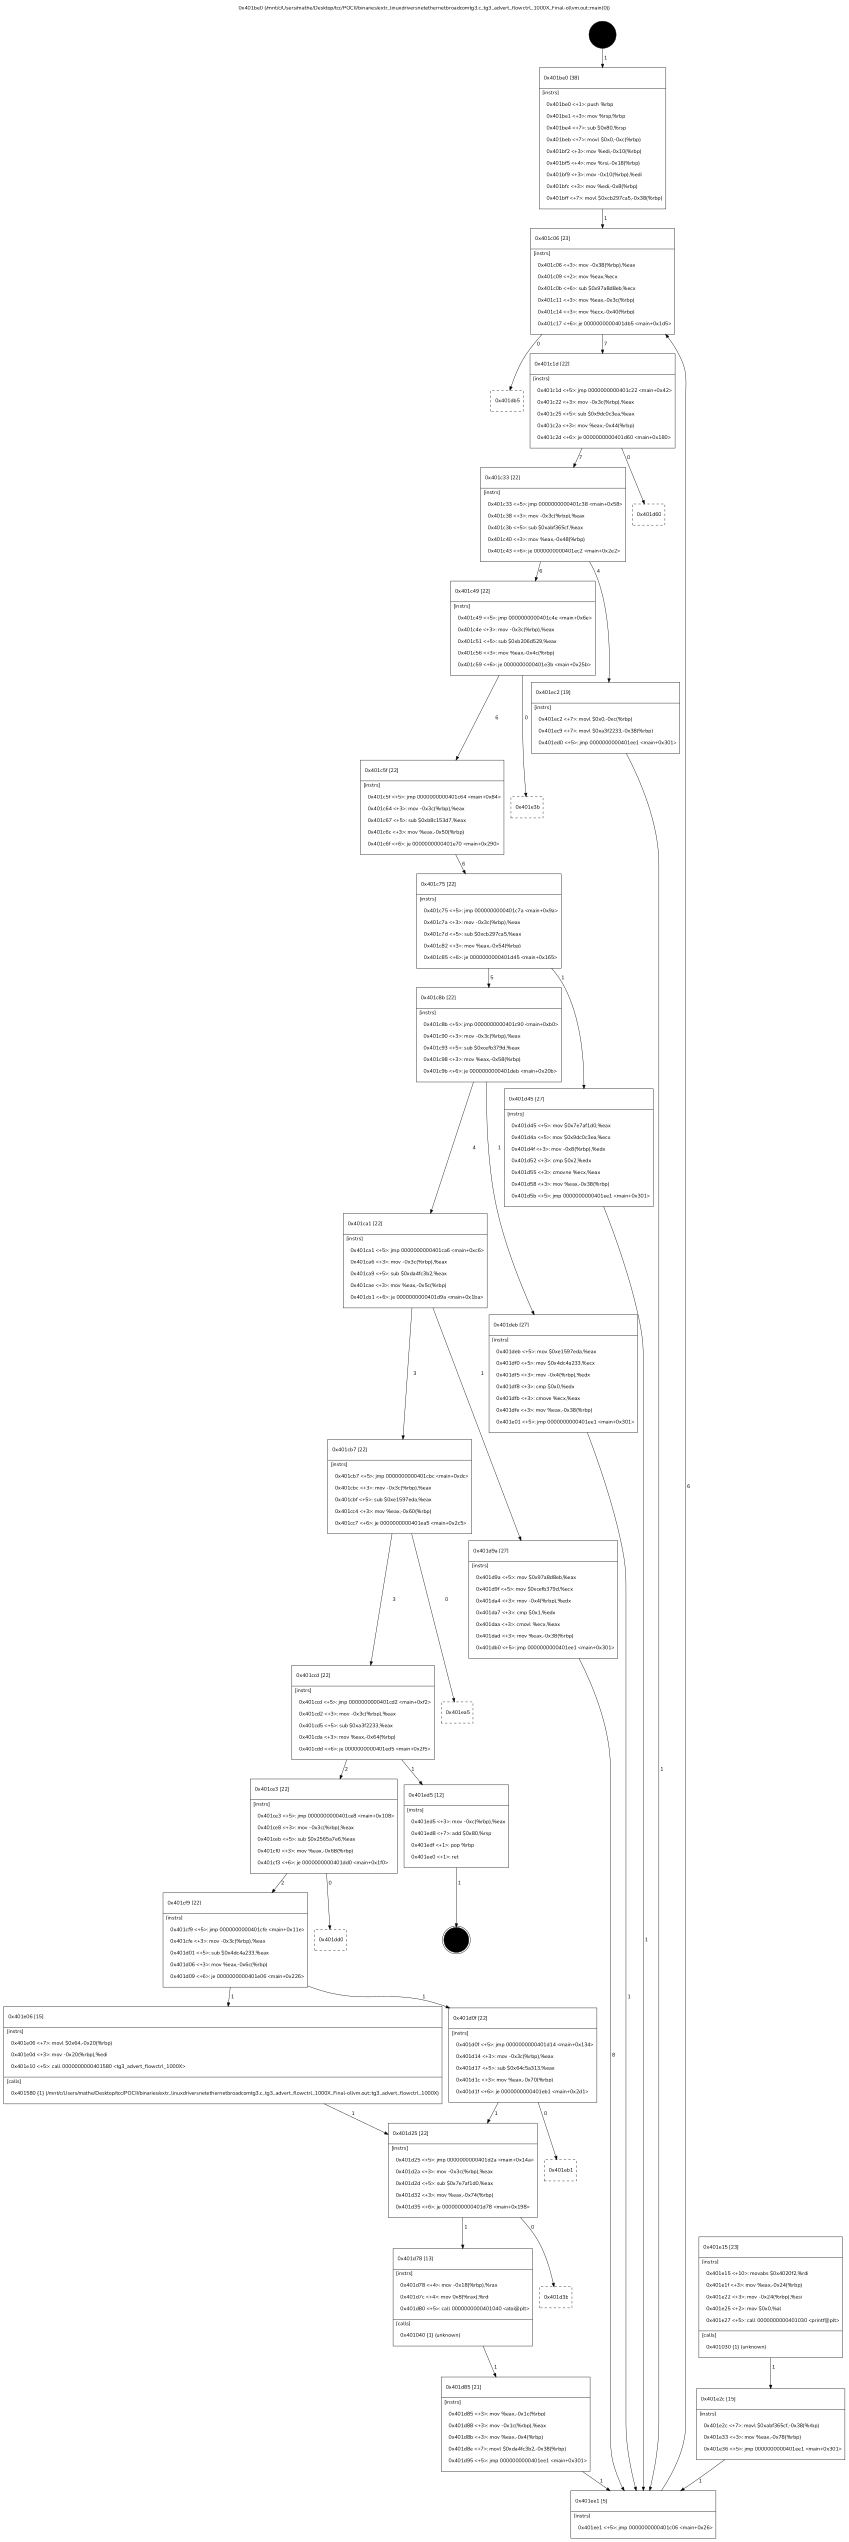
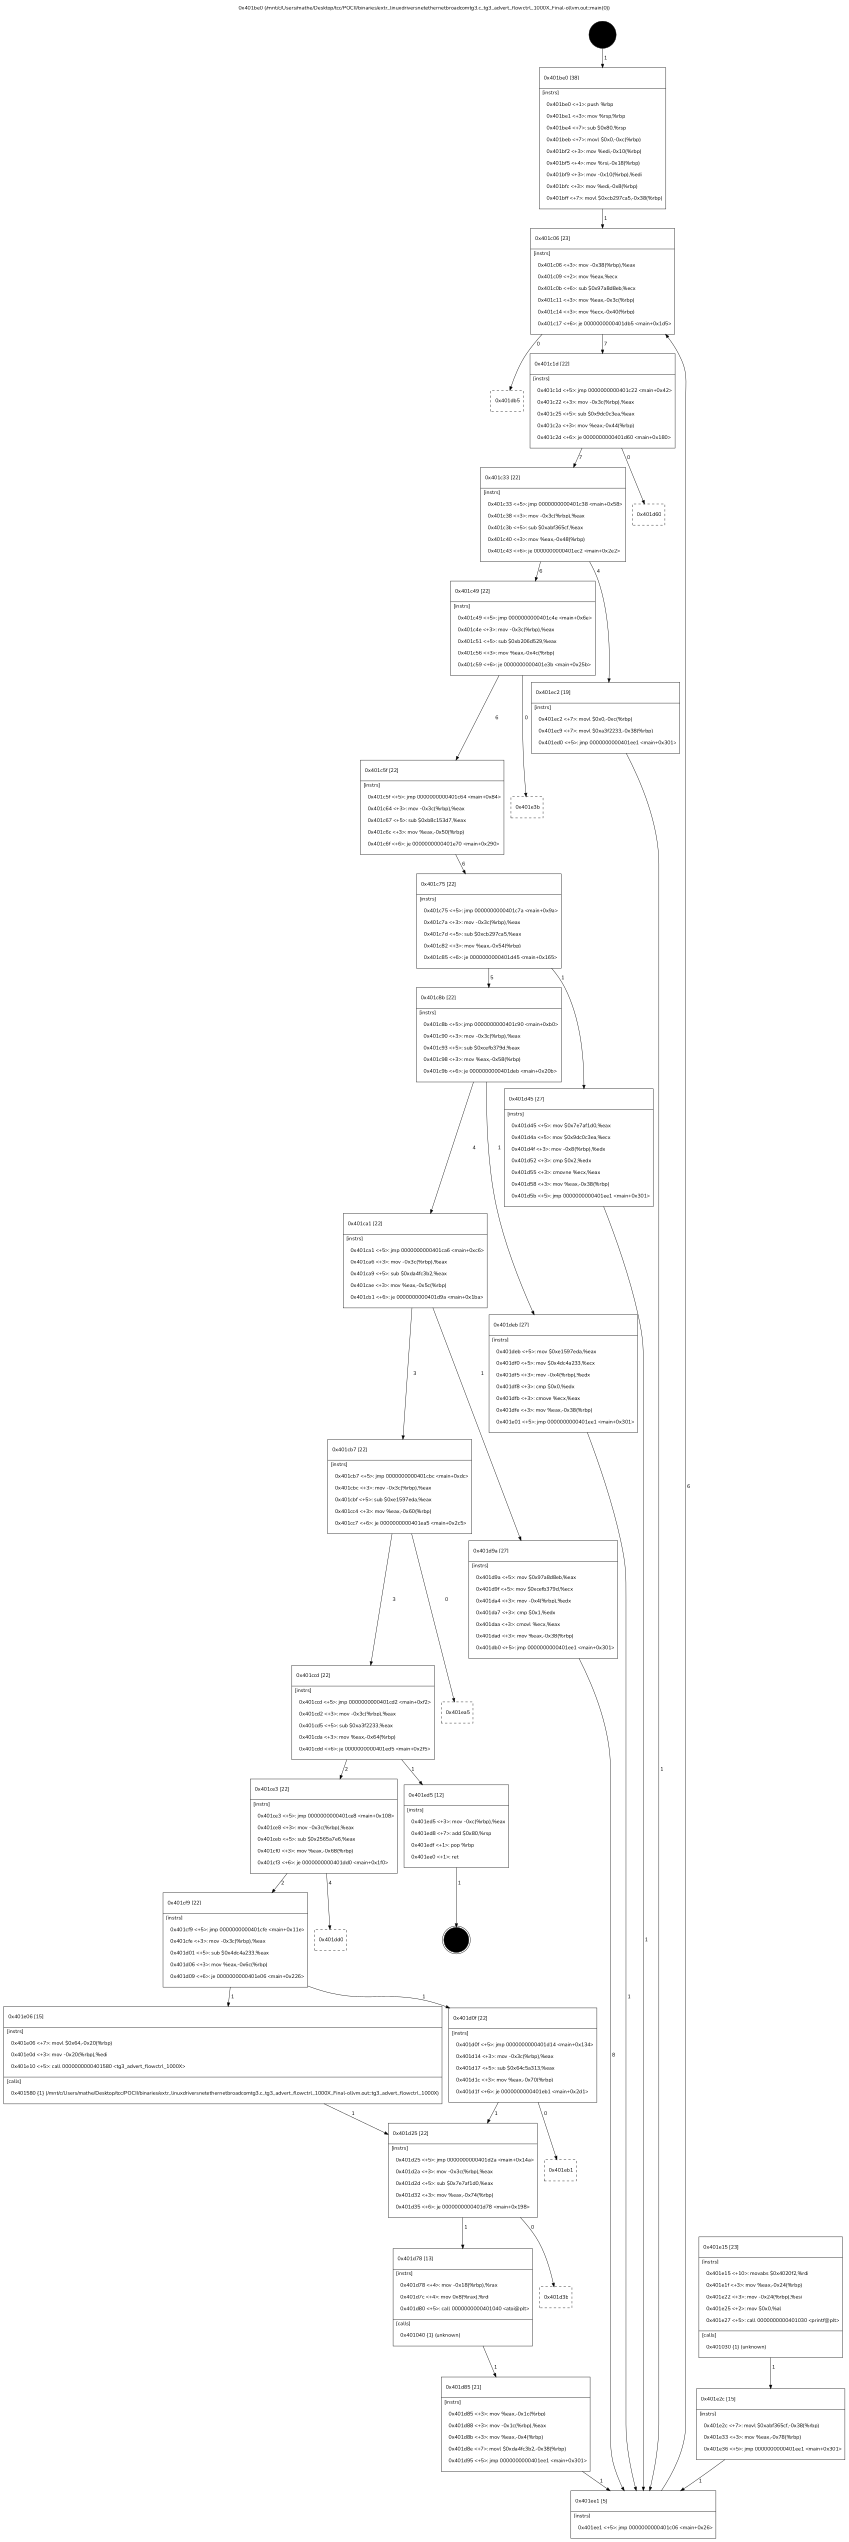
(330, 1883) -> (330, 1883)
